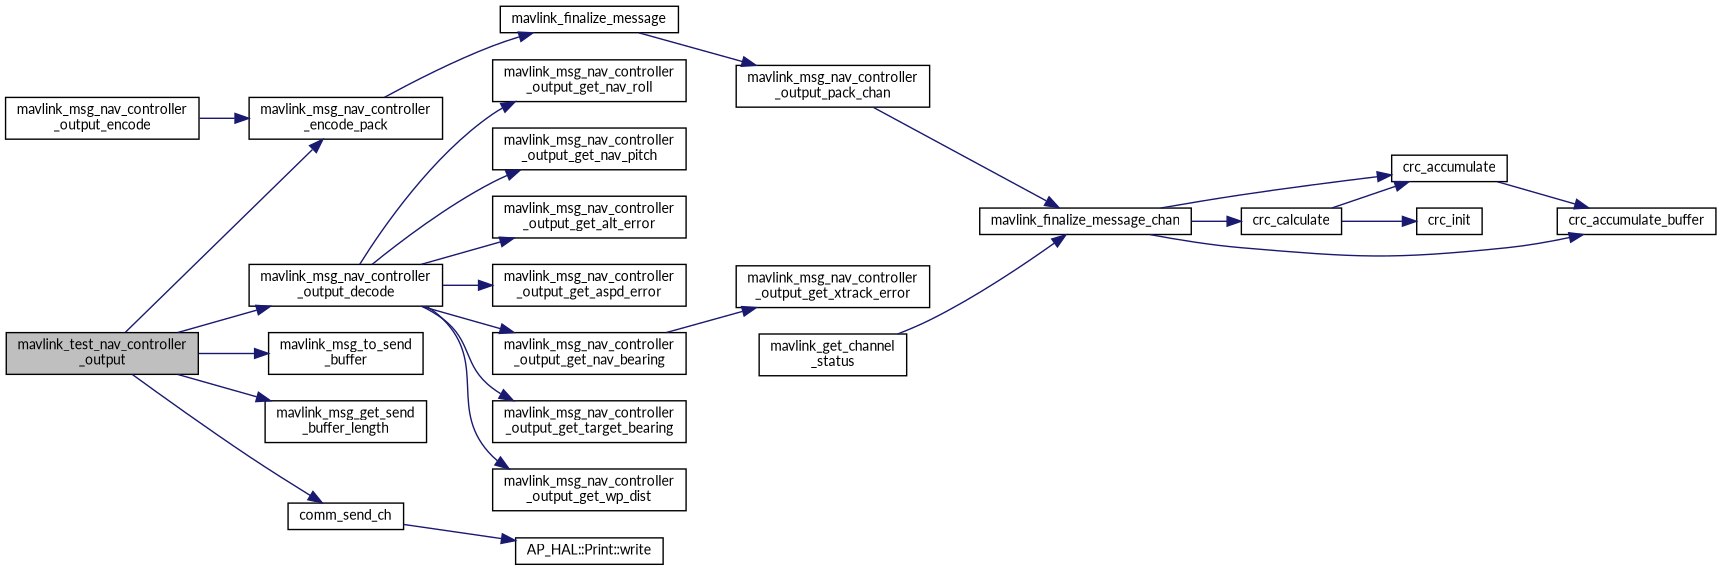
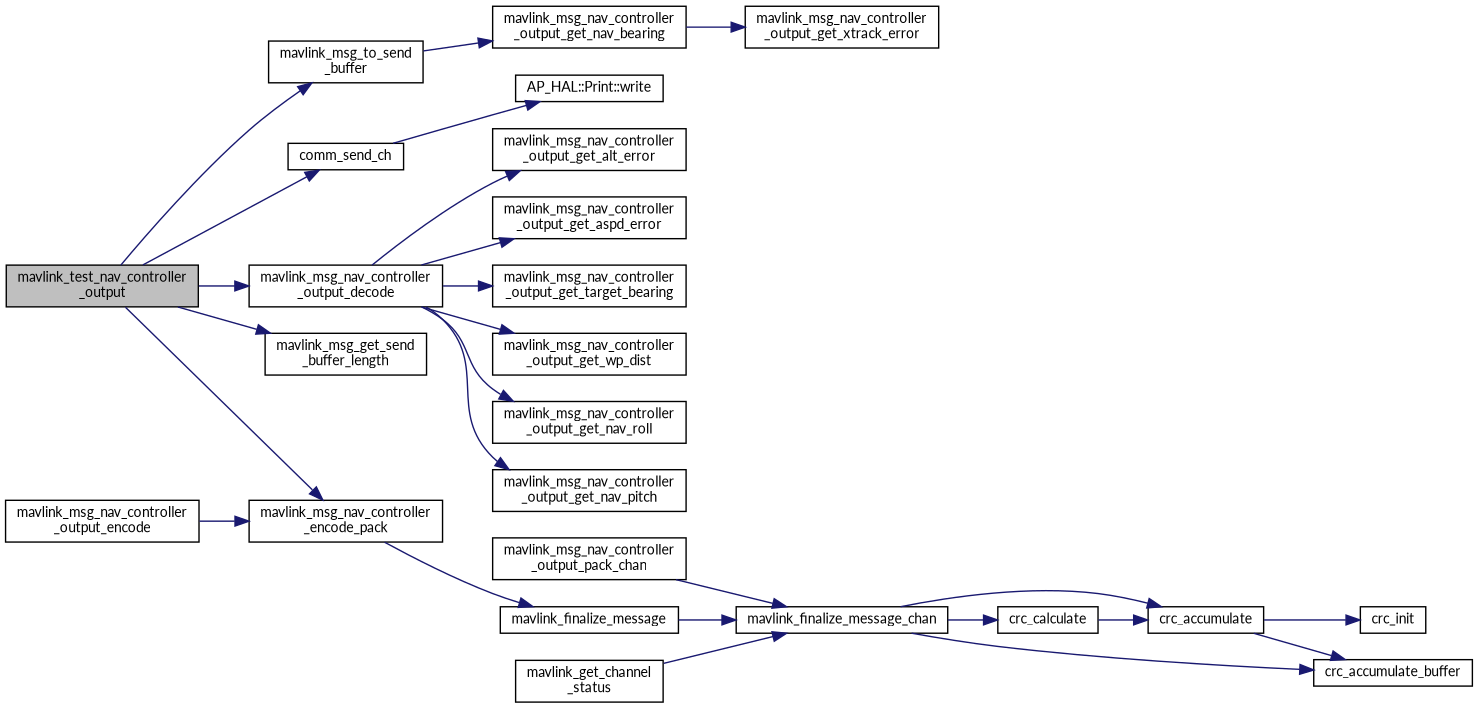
(691, 47) -> (700, 620)
(1372, 221) -> (1305, 620)
(461, 317) -> (451, 47)
